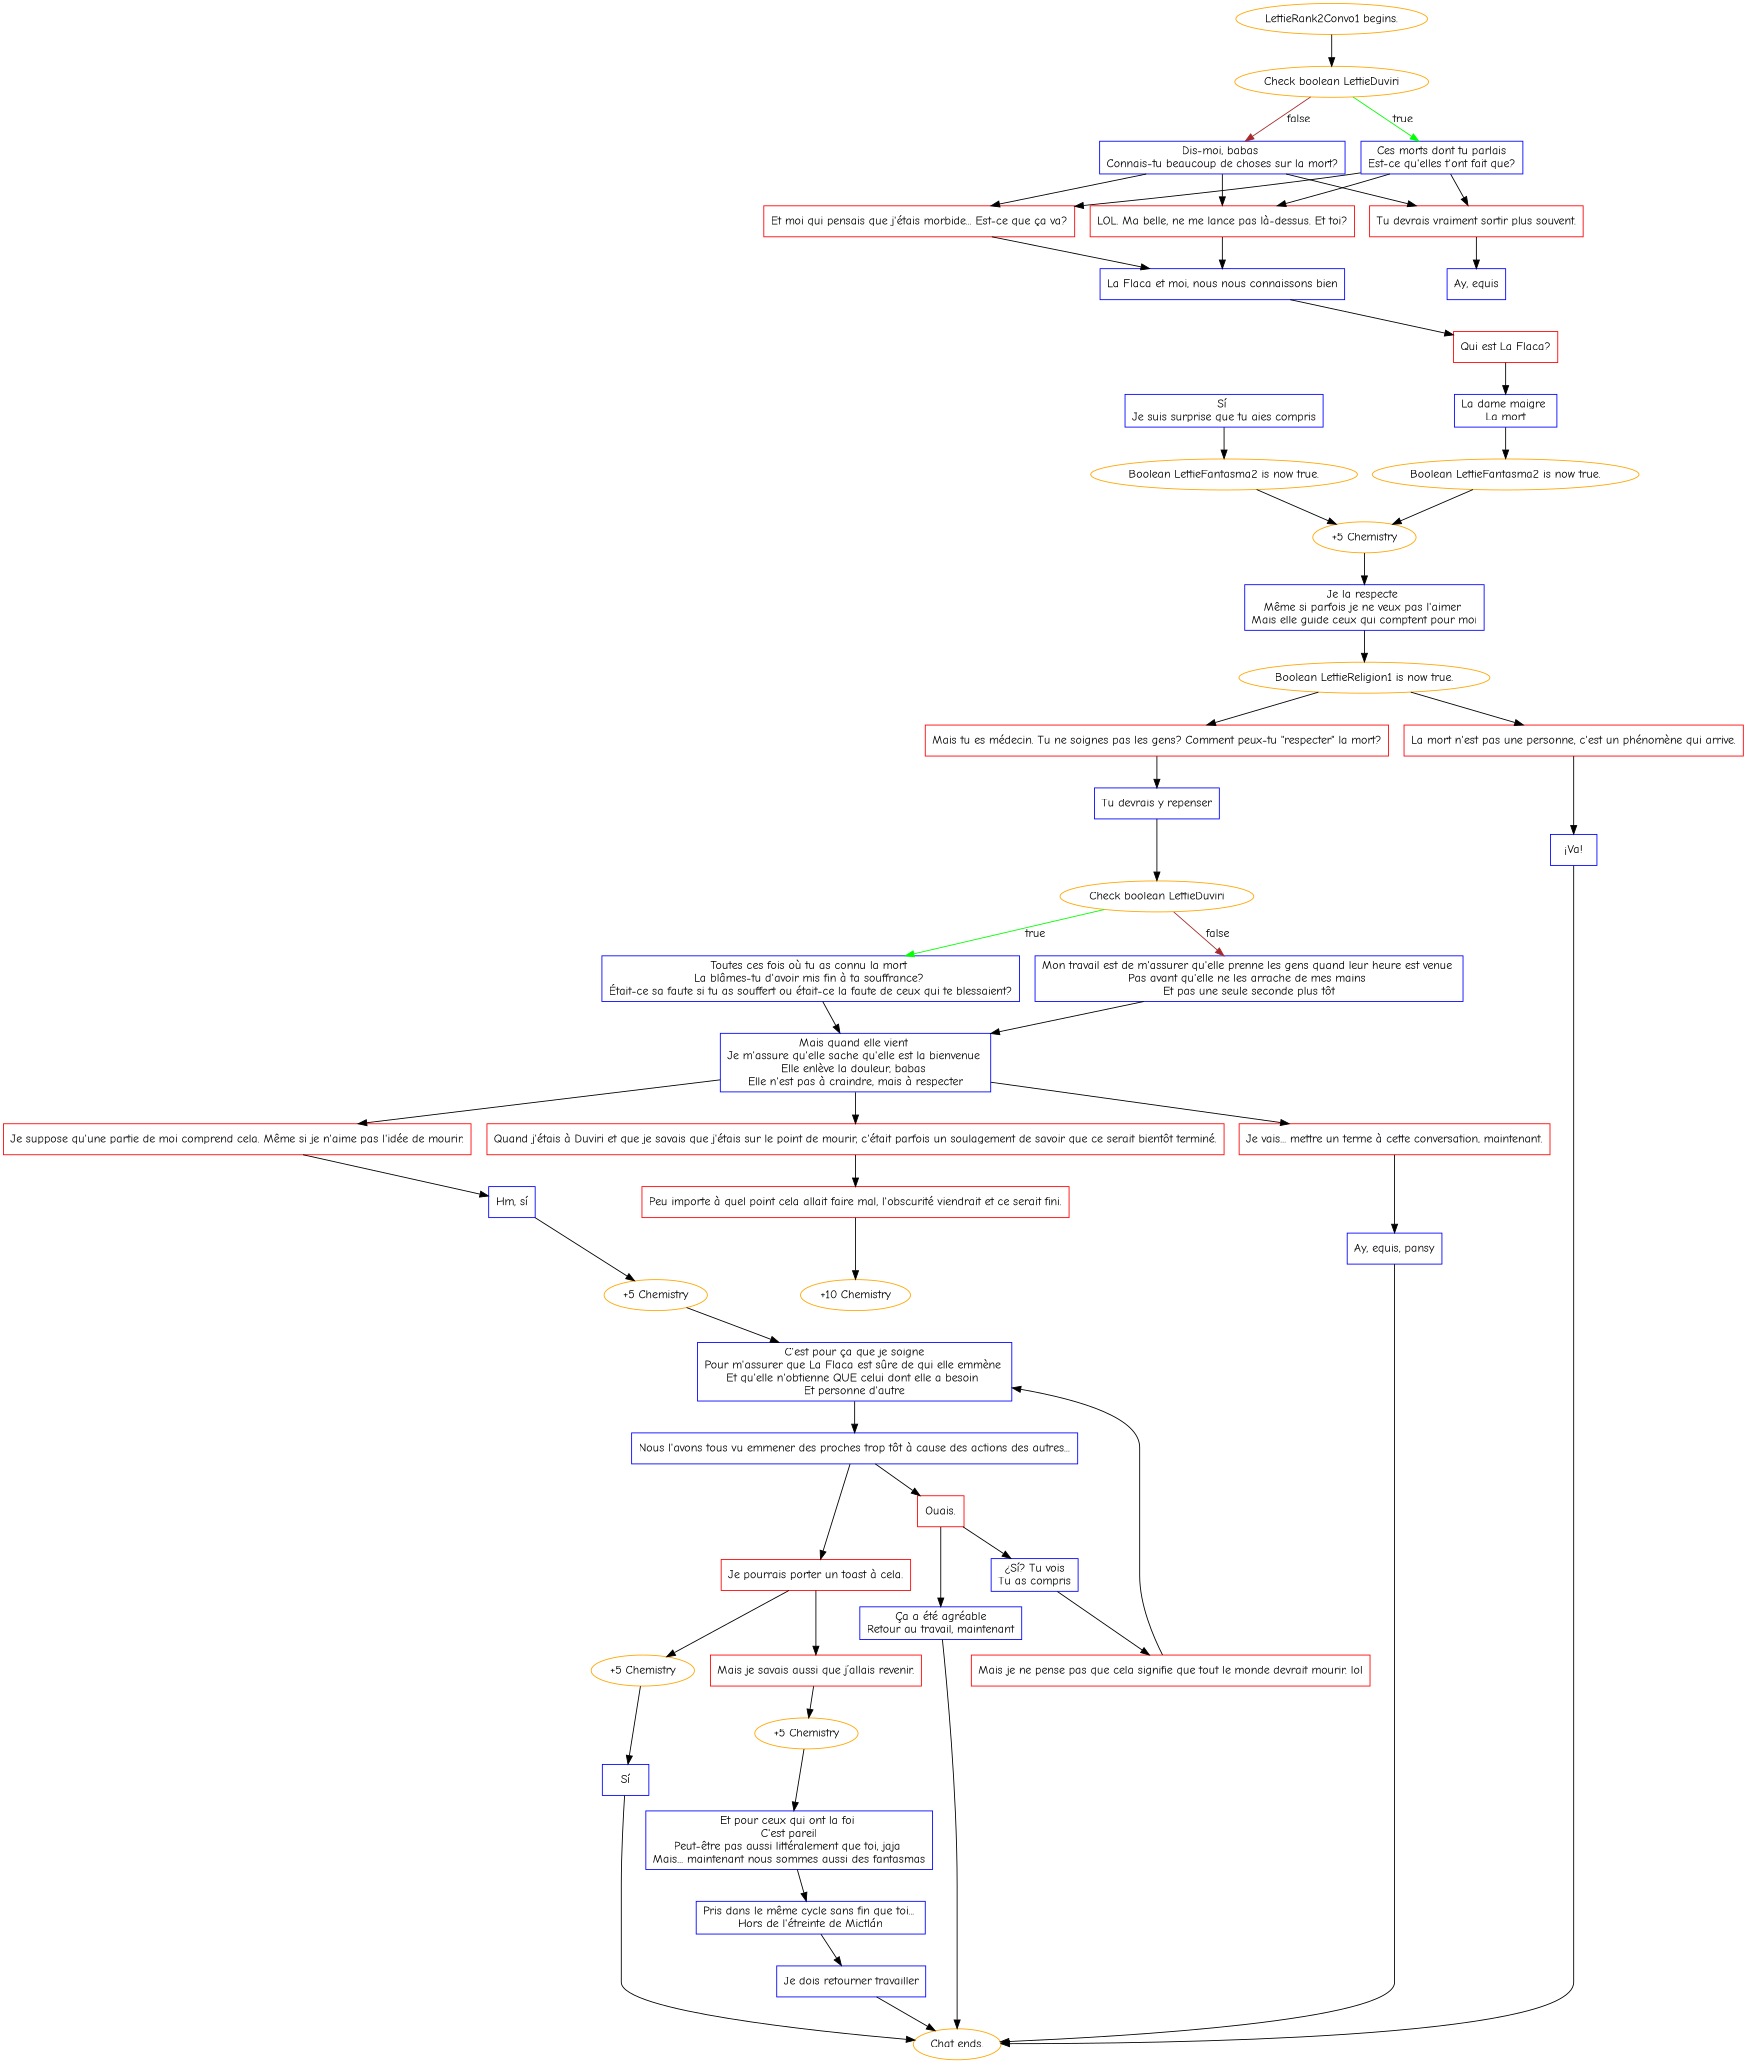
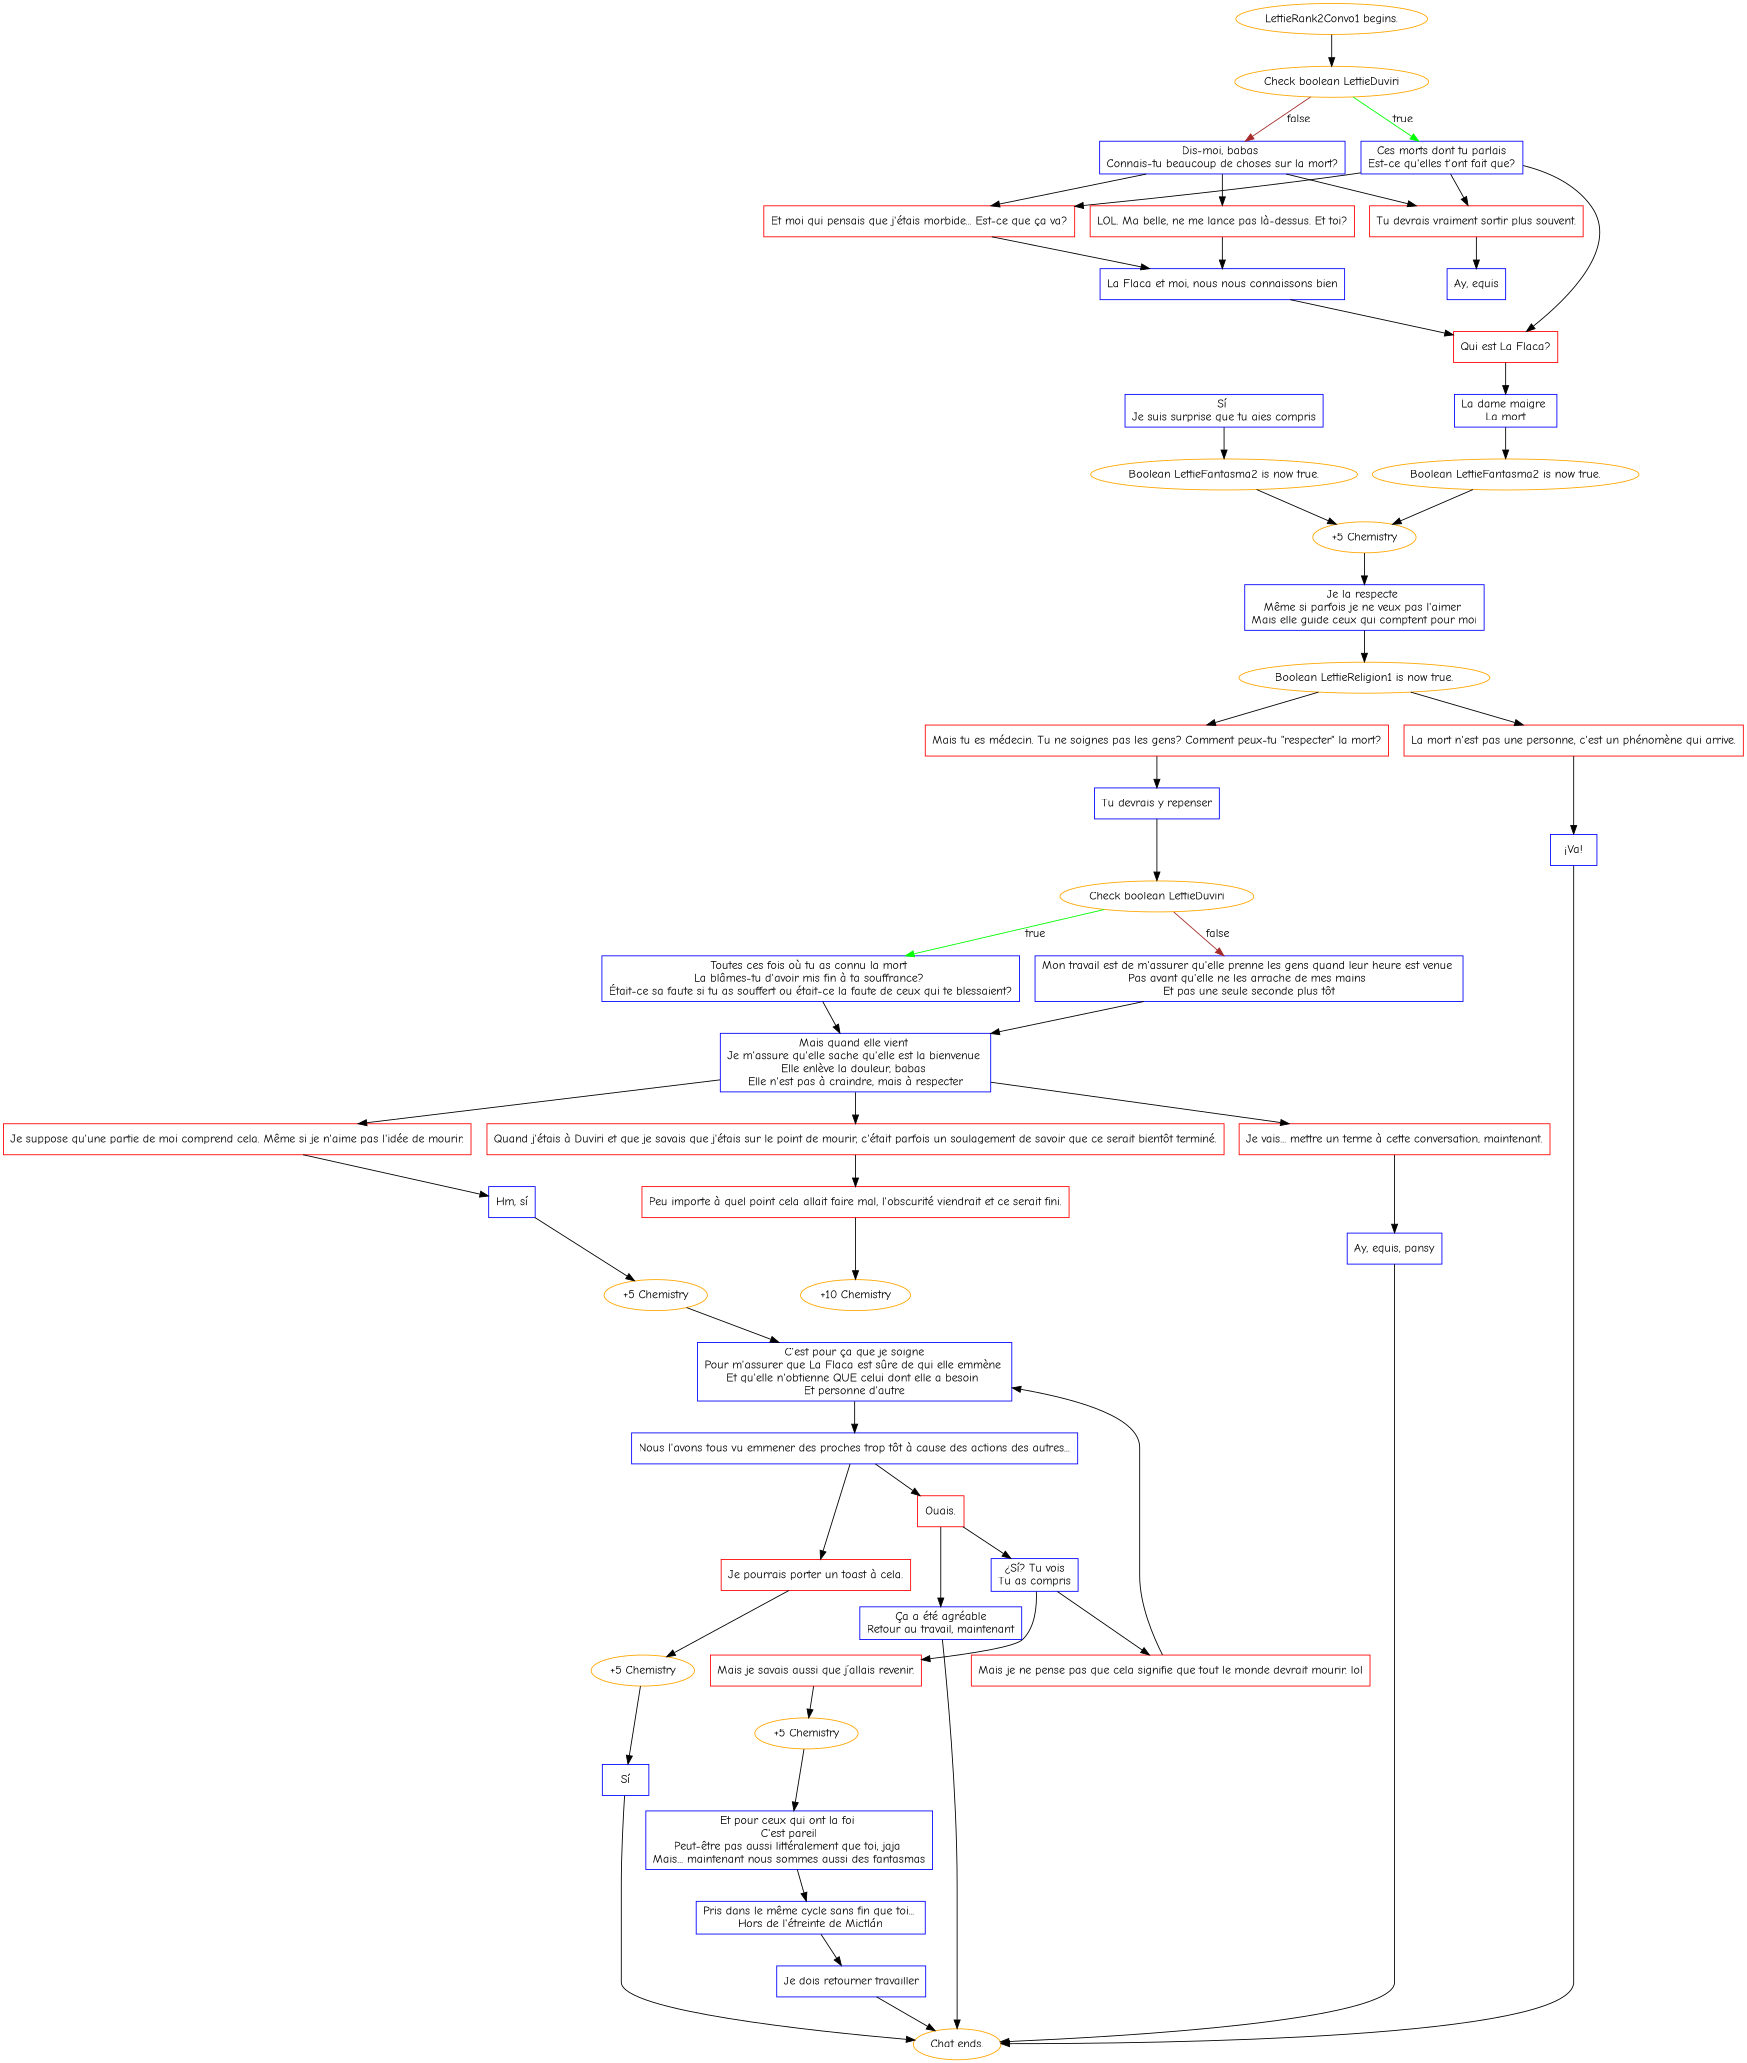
(1330, 191) -> (1599, 237)
(816, 1618) -> (1002, 1647)
